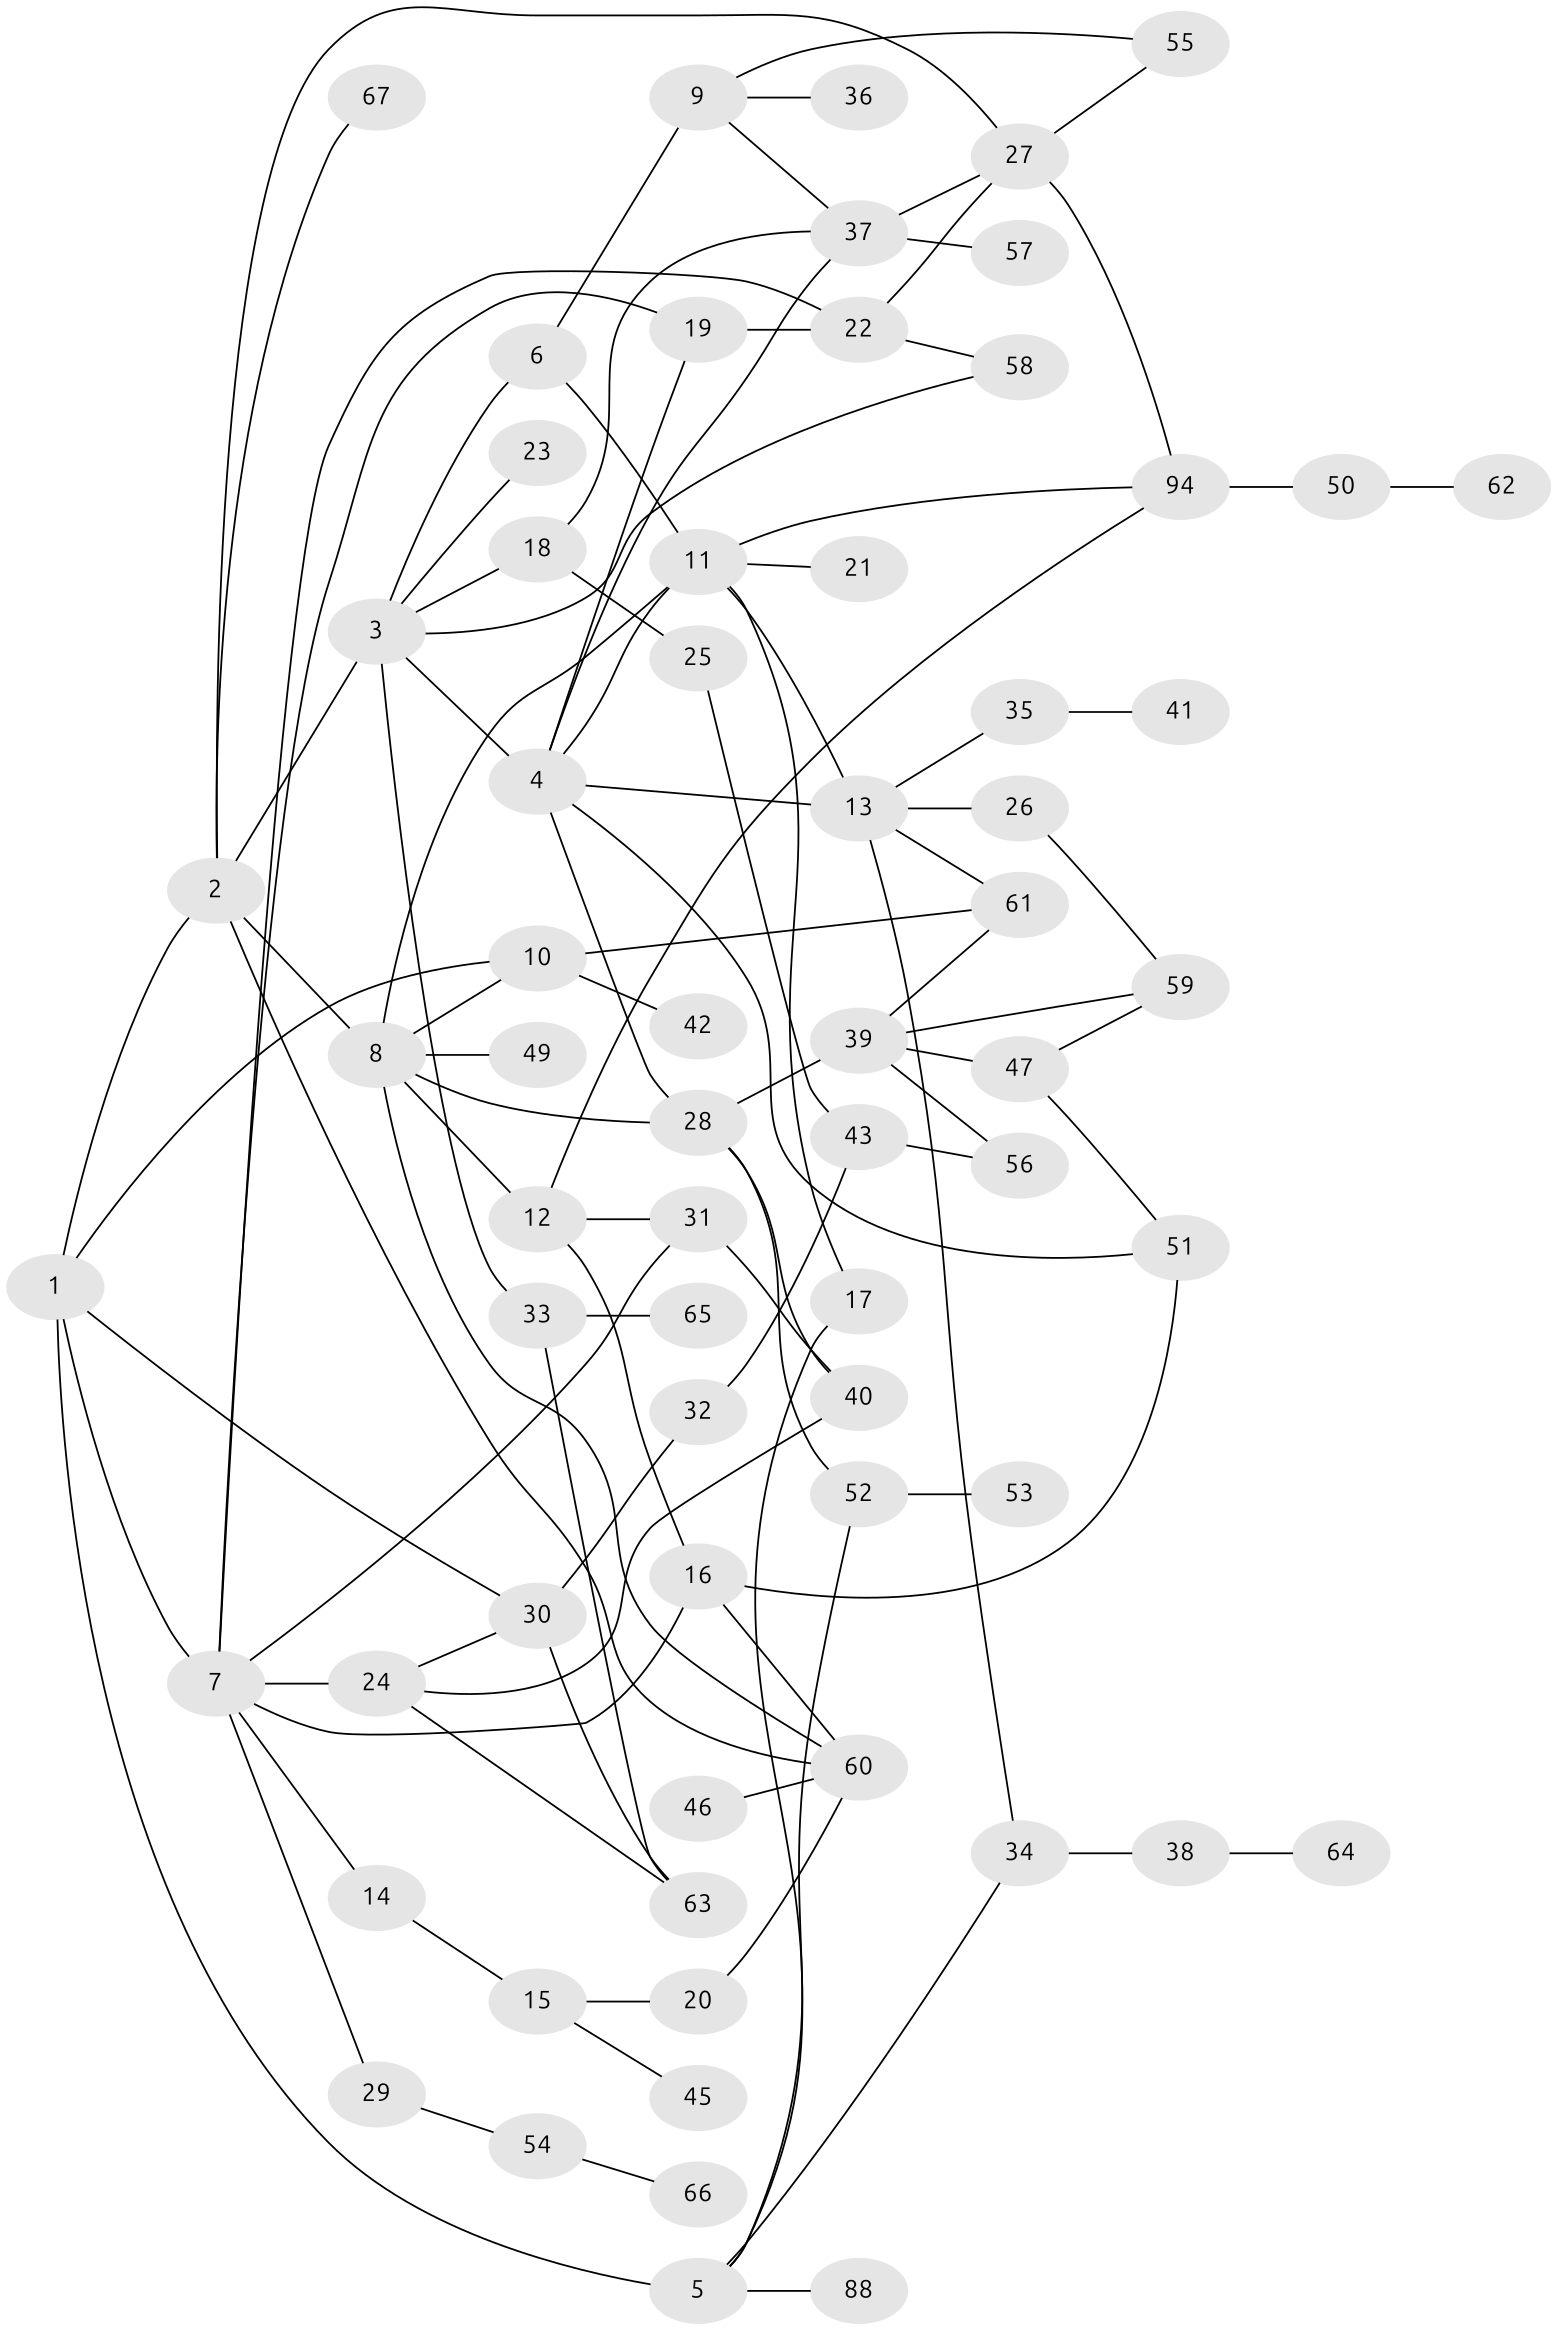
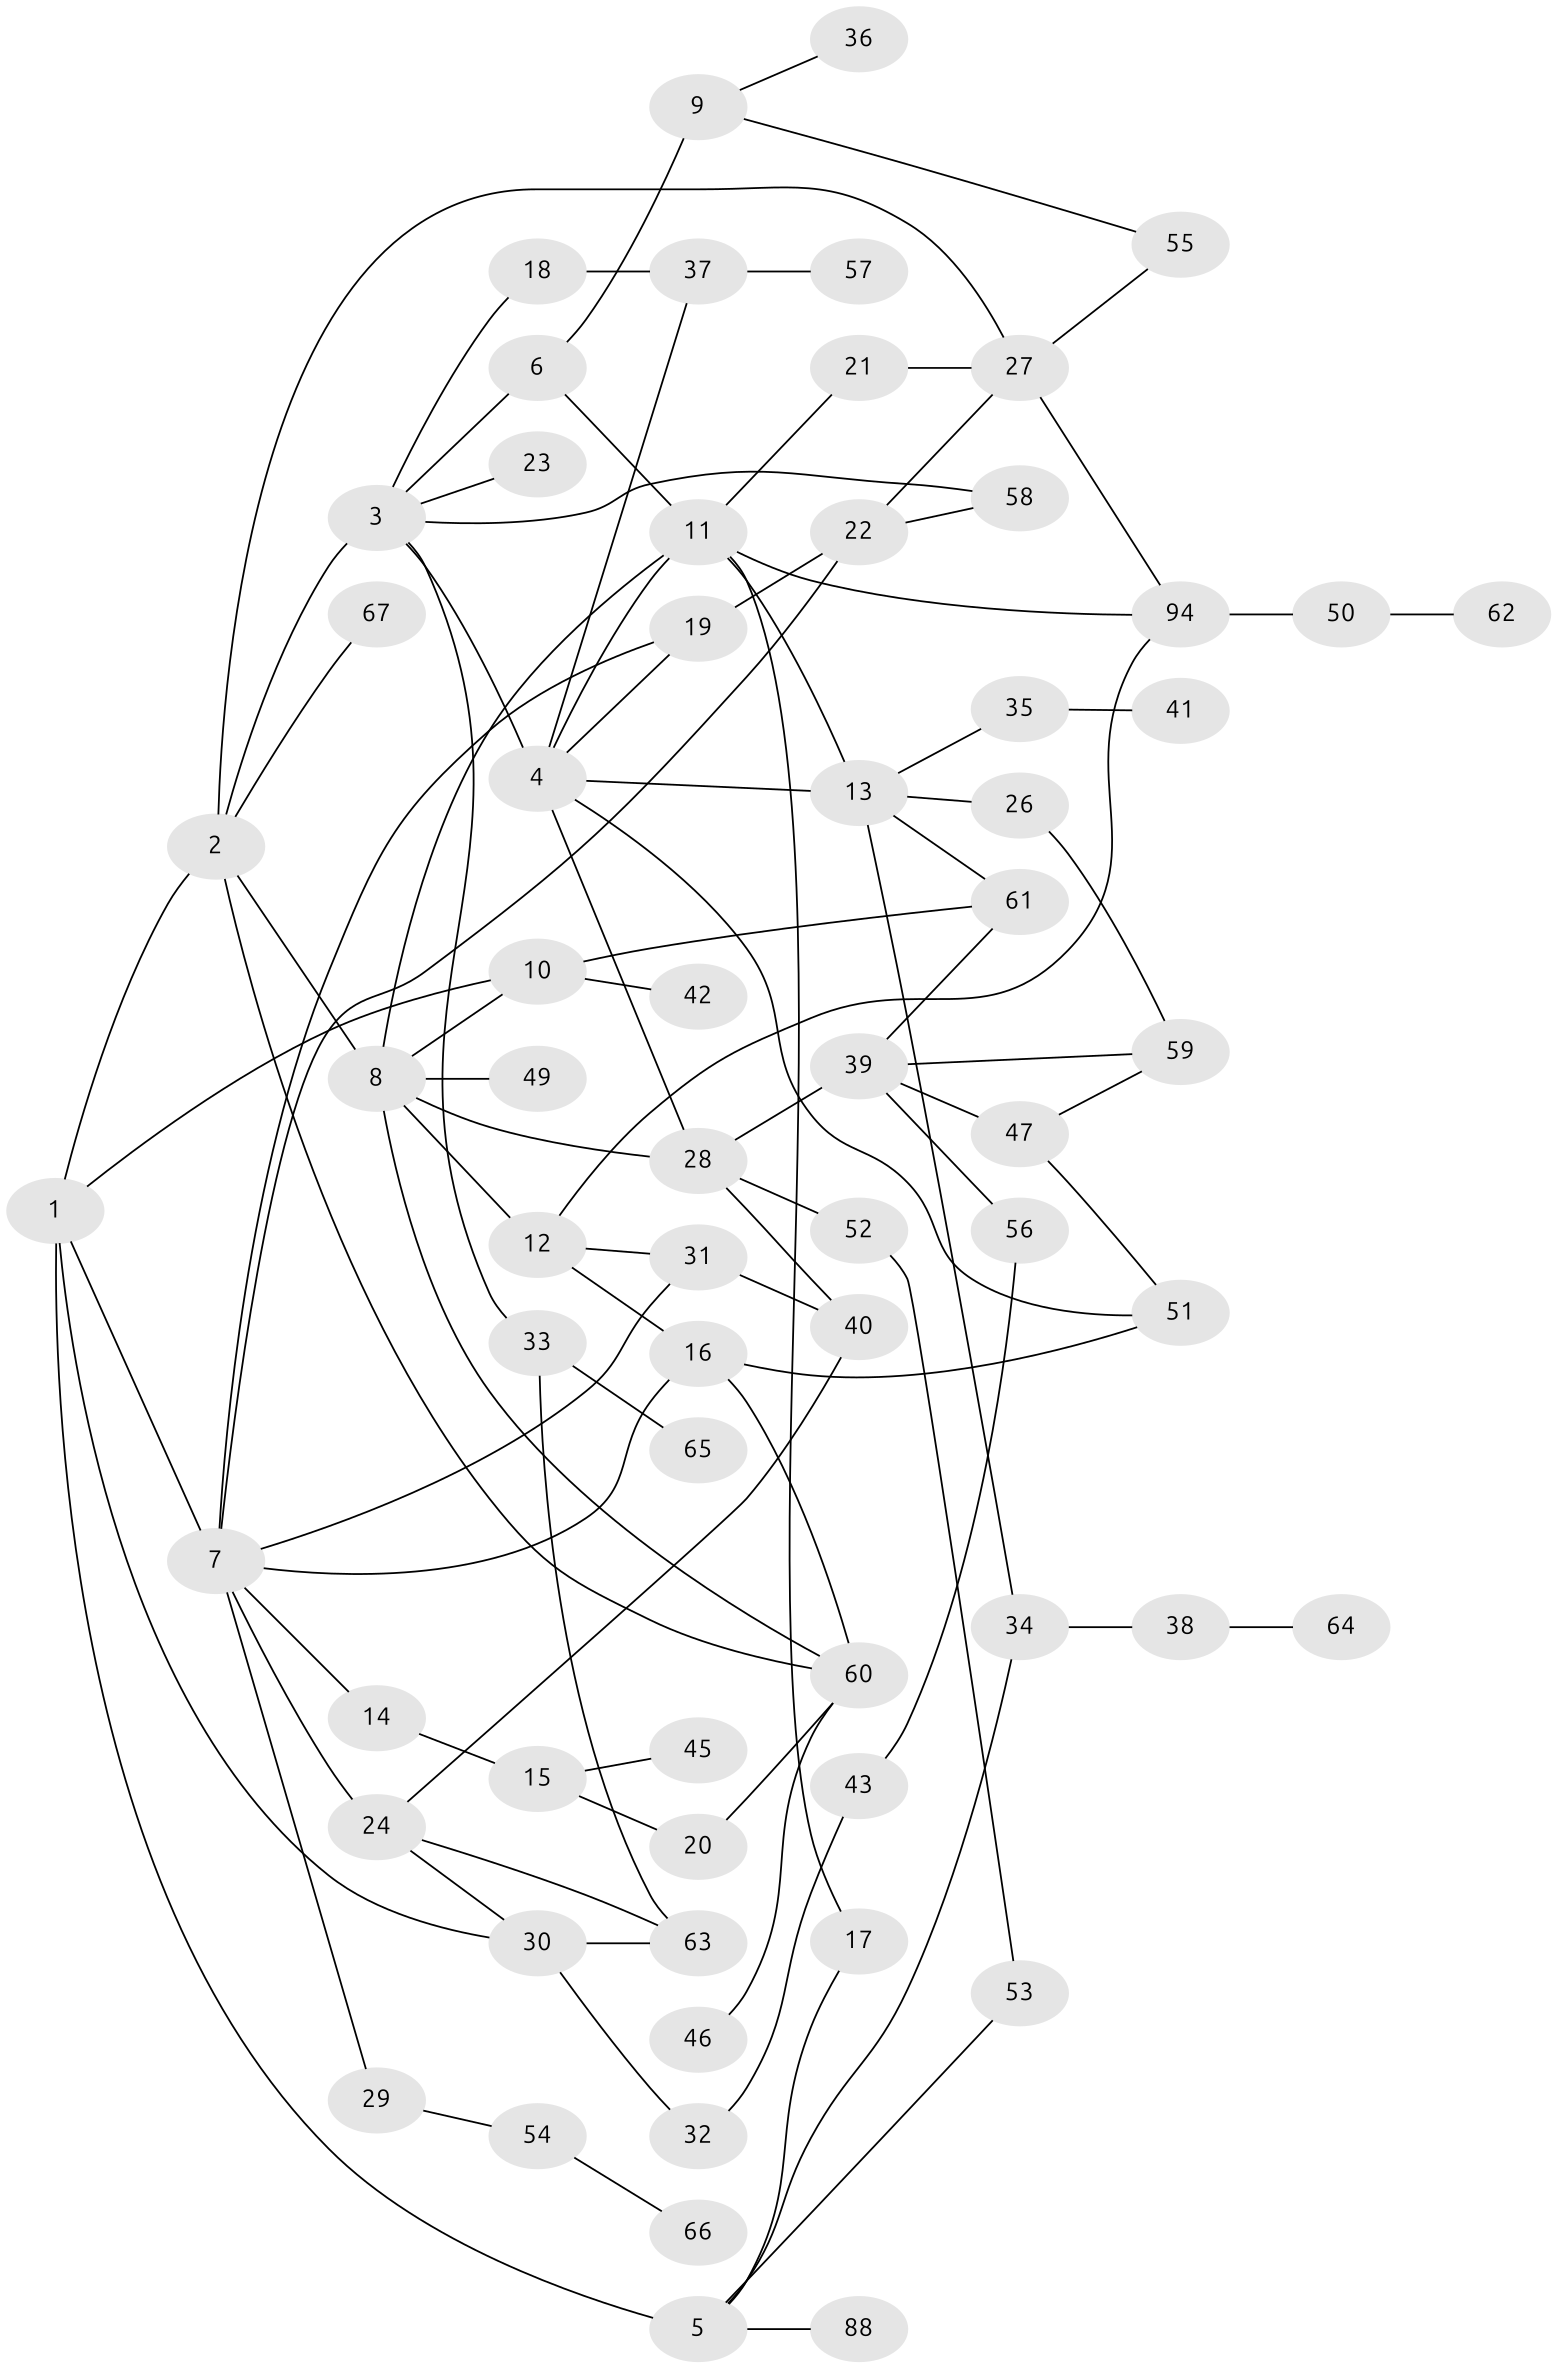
(779, 165) -> none
(939, 195) -> (940, 368)
(698, 658) -> none
(800, 1844) -> (860, 2162)
